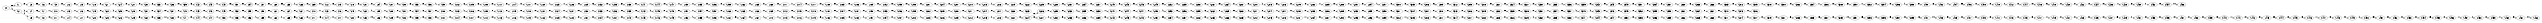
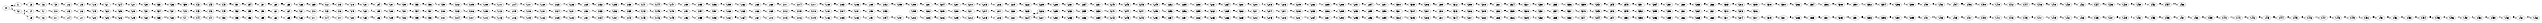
(899, 11) -> none
